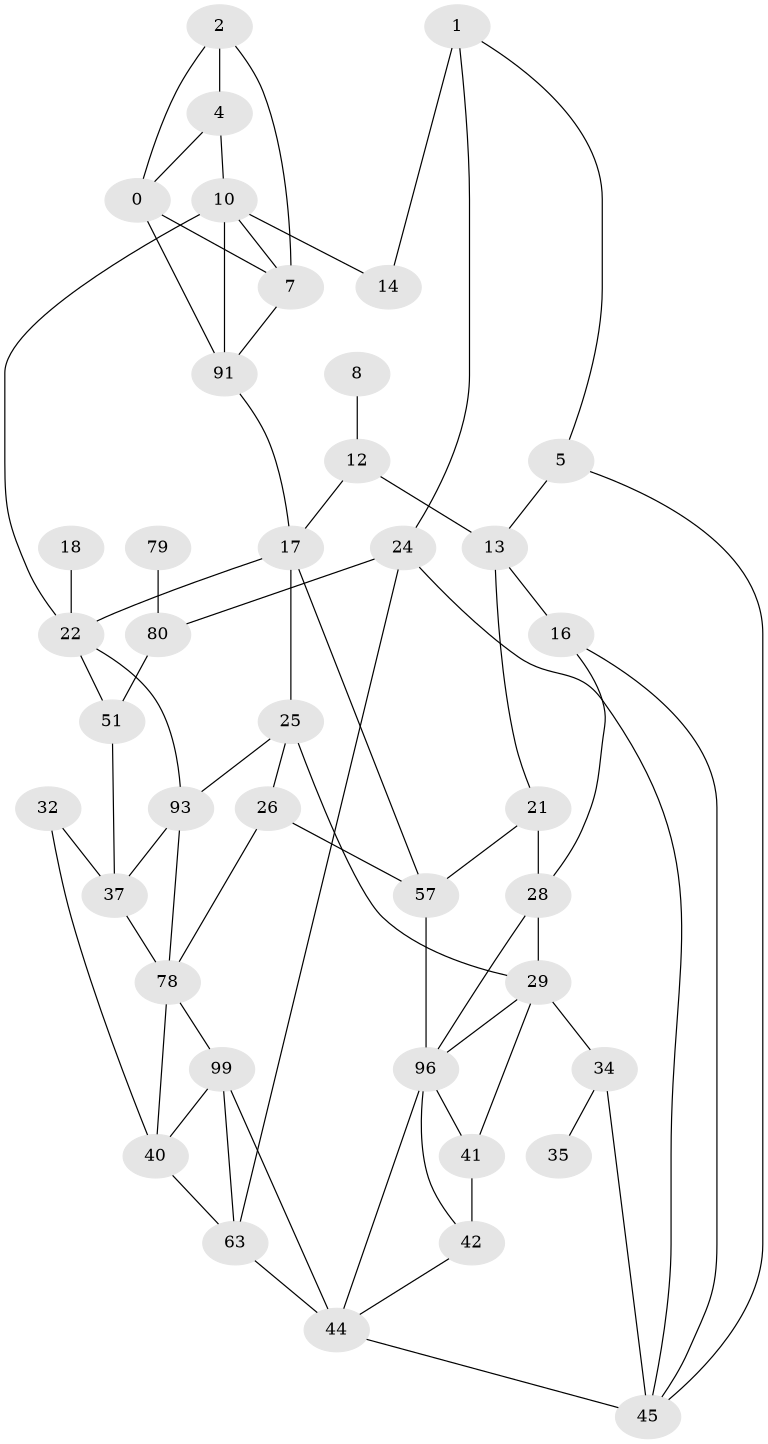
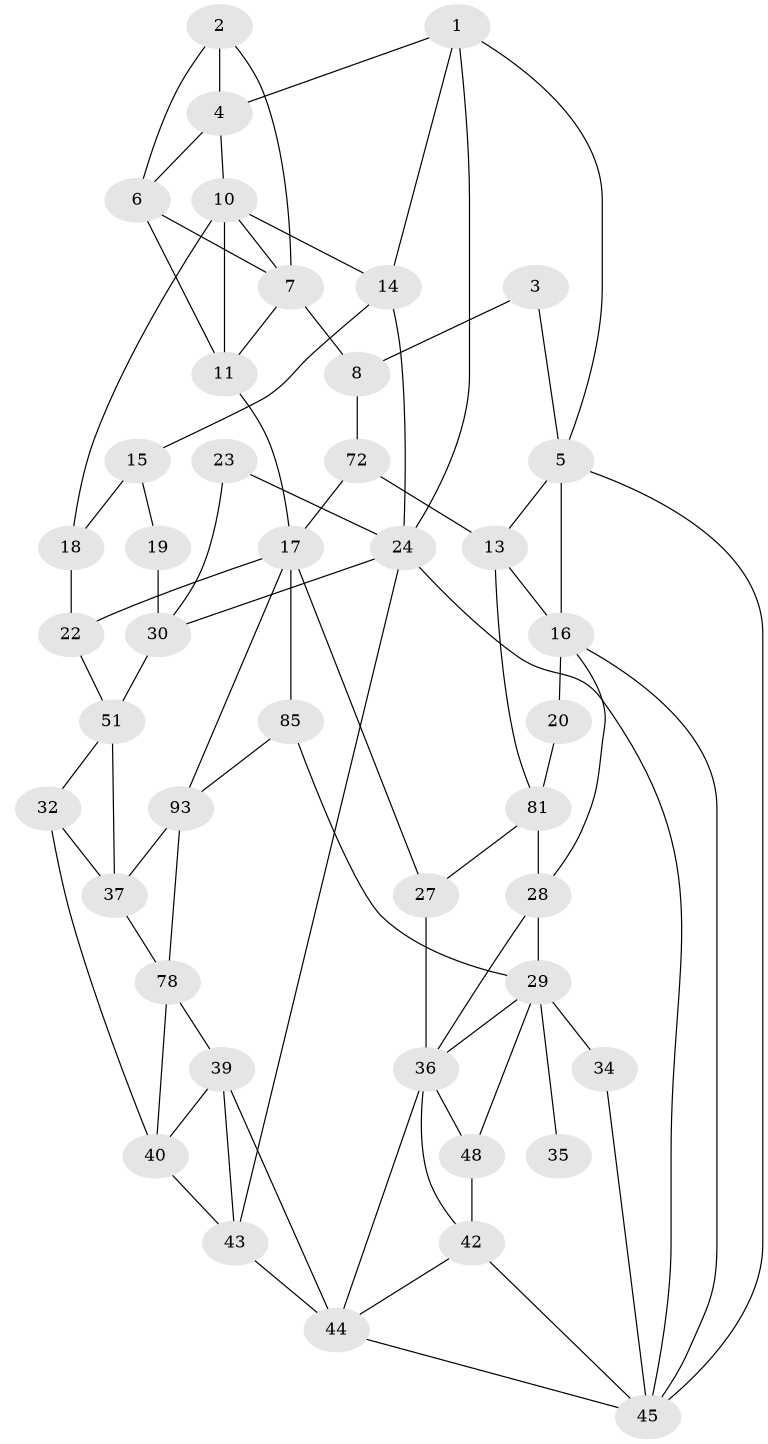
none -> (339, 70)
(138, 200) -> (138, 200)
none -> (536, 287)
none -> (324, 331)
(5, 372) -> (126, 366)
(224, 374) -> (224, 374)
none -> (405, 417)
none -> (138, 461)
none -> (224, 461)
(357, 461) -> (357, 461)
(158, 548) -> (158, 548)
none -> (561, 548)
(158, 635) -> (158, 635)
(159, 705) -> (236, 678)
(291, 722) -> (291, 722)
none -> (559, 722)
none -> (80, 765)
(268, 809) -> none
(538, 809) -> (538, 809)
(426, 896) -> (426, 896)
(222, 1069) -> (222, 1069)
(426, 1069) -> (426, 1069)
(582, 1113) -> (549, 1069)
(472, 1156) -> (472, 1156)
(235, 1243) -> (235, 1243)
none -> (560, 1330)
